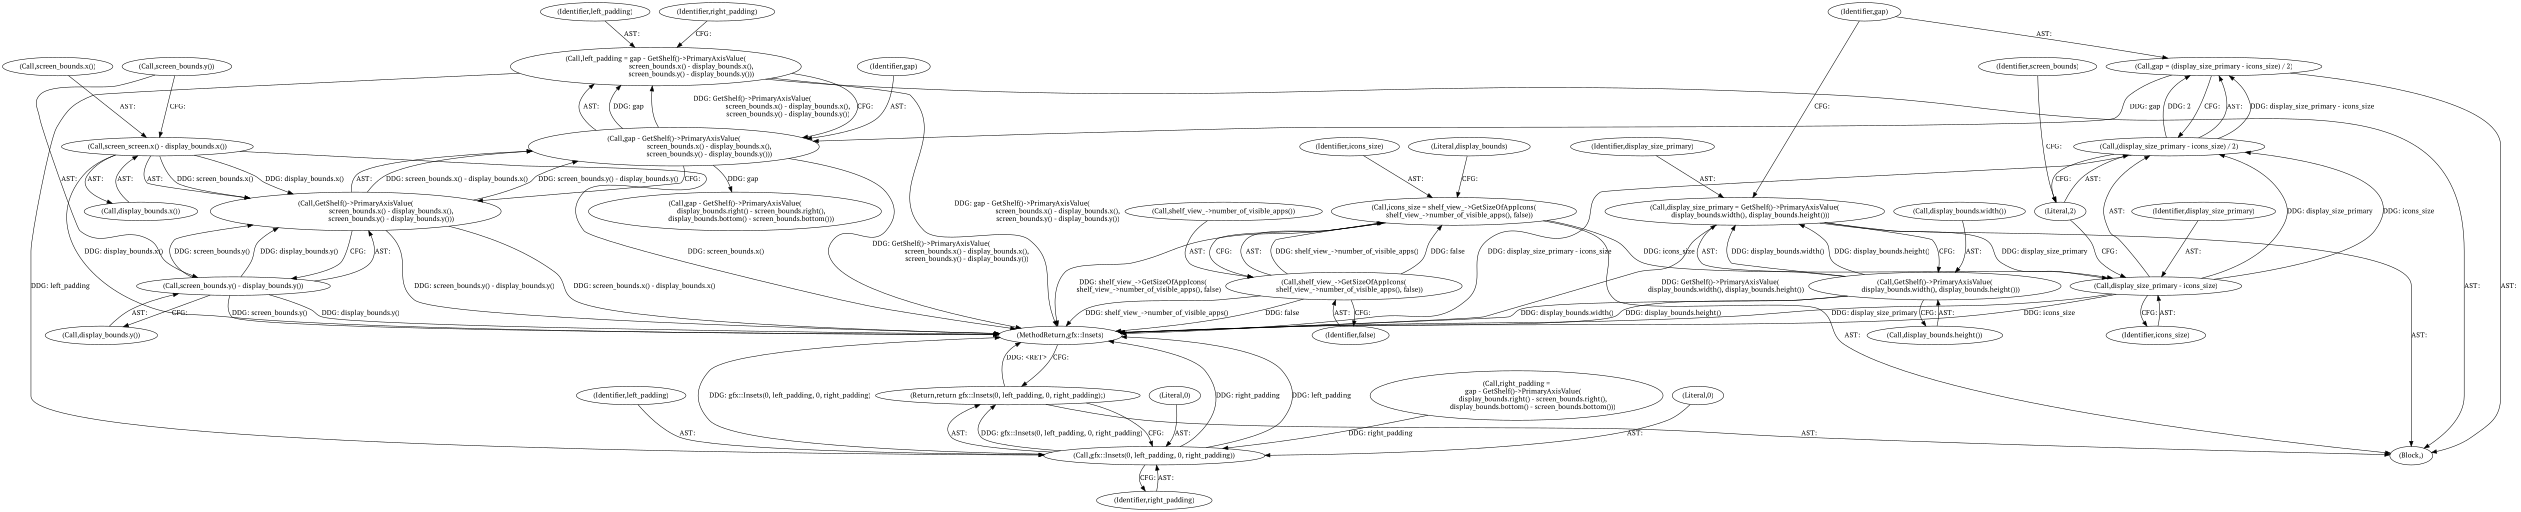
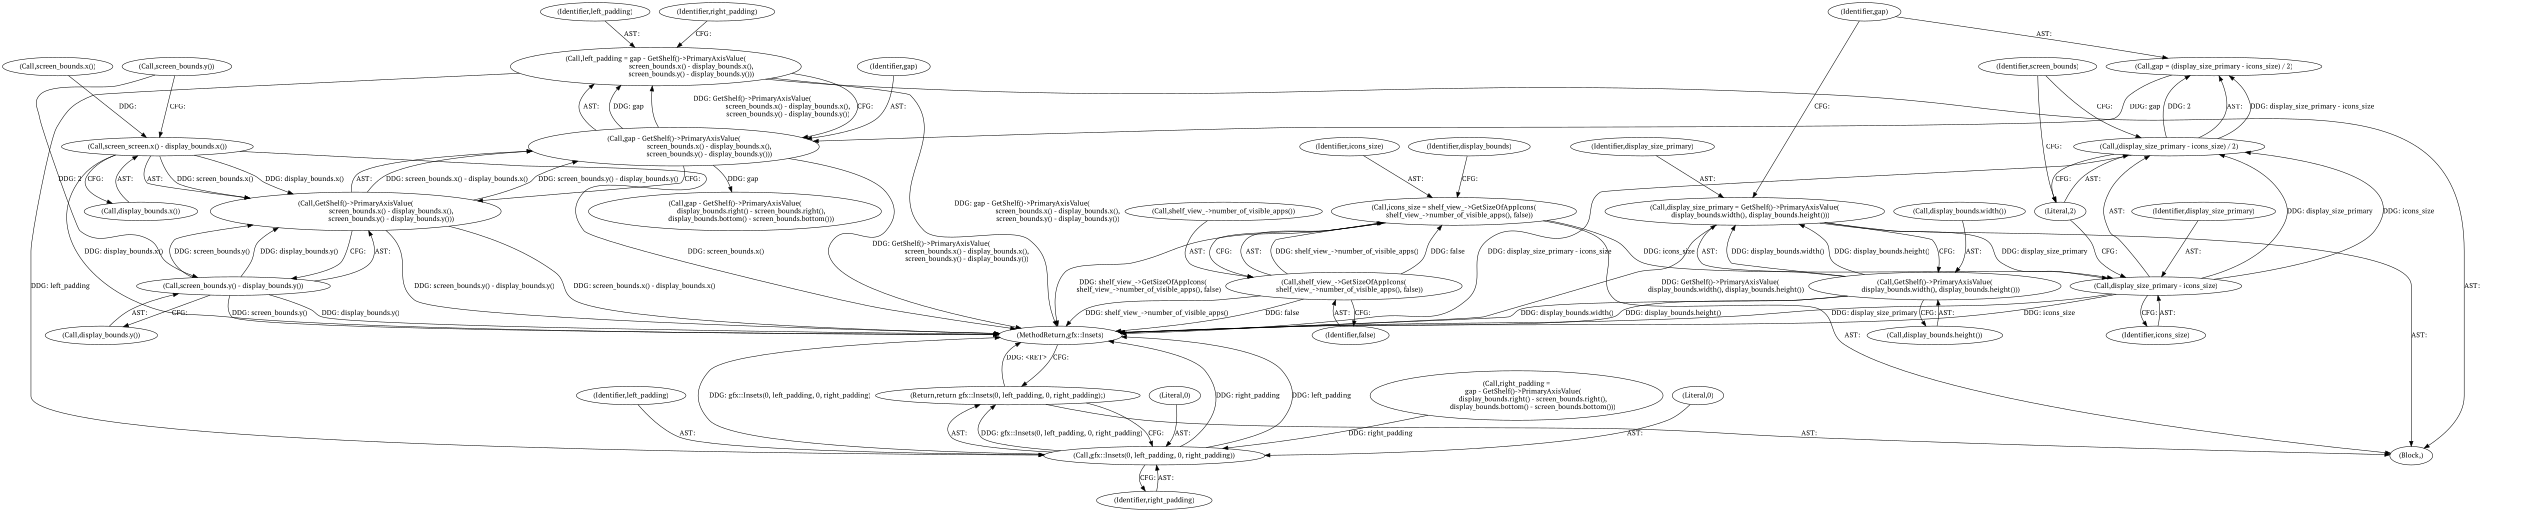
(2200, 106) -> (2087, 112)
(129, 107) -> (129, 107)
(1469, 147) -> (1469, 147)
(70, 179) -> (70, 179)
(96, 179) -> (96, 179)
(2501, 201) -> none
